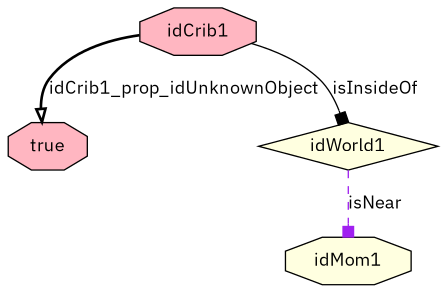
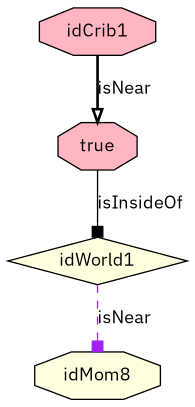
(304, 67) -> (98, 197)
(184, 89) -> (125, 89)
(348, 261) -> (98, 376)
